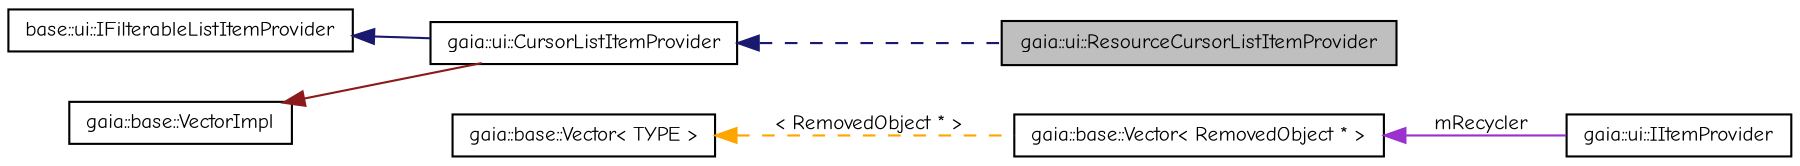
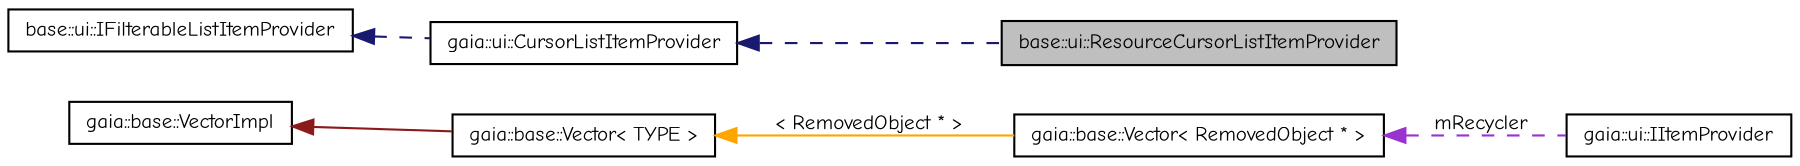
(402, 37) -> (402, 37)
(1199, 43) -> (1199, 43)
(393, 81) -> (383, 129)
(876, 135) -> (876, 135)
(1486, 135) -> (1486, 135)
